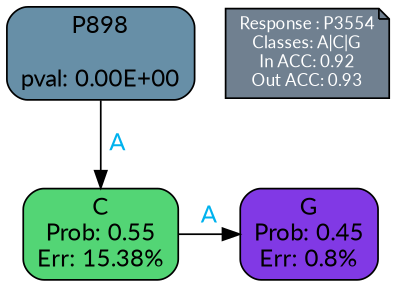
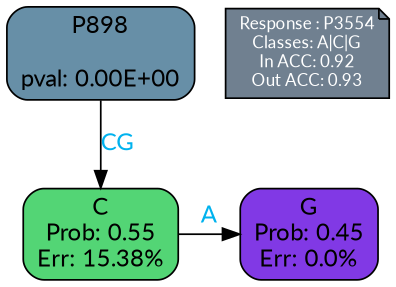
(118, 144) -> (118, 144)
(309, 234) -> (309, 234)
